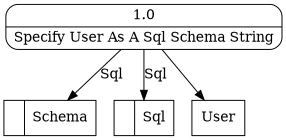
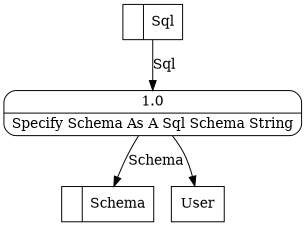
(144, 38) -> (153, 124)
(144, 70) -> (153, 60)
(112, 75) -> (156, 161)
